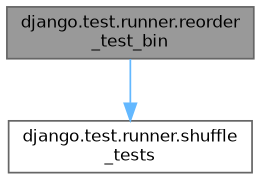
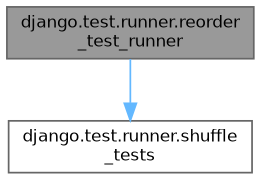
(130, 33) -> (130, 33)
